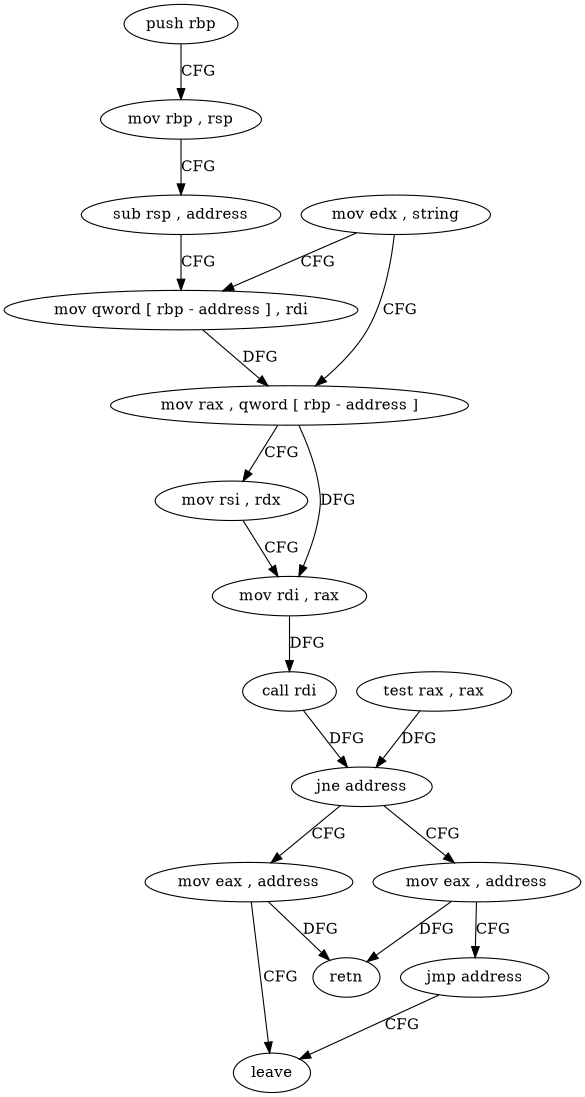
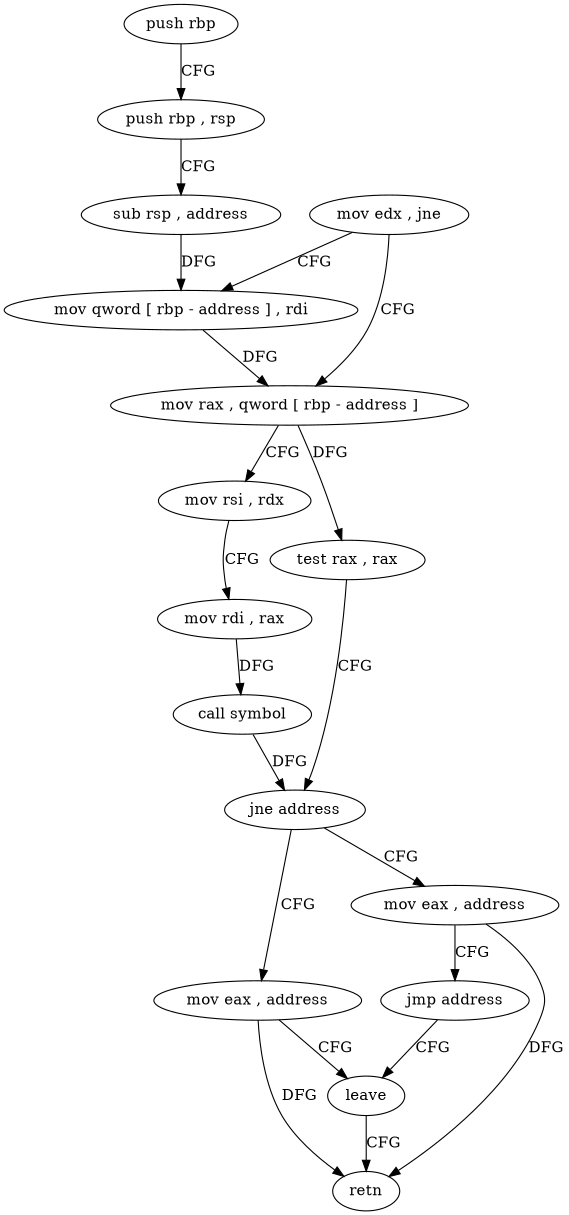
(181, 119) -> (181, 119)
(396, 215) -> (389, 215)
(199, 262) -> (199, 262)
(320, 495) -> (320, 477)
(290, 691) -> (242, 714)
(419, 739) -> (355, 667)
none -> (366, 1138)
